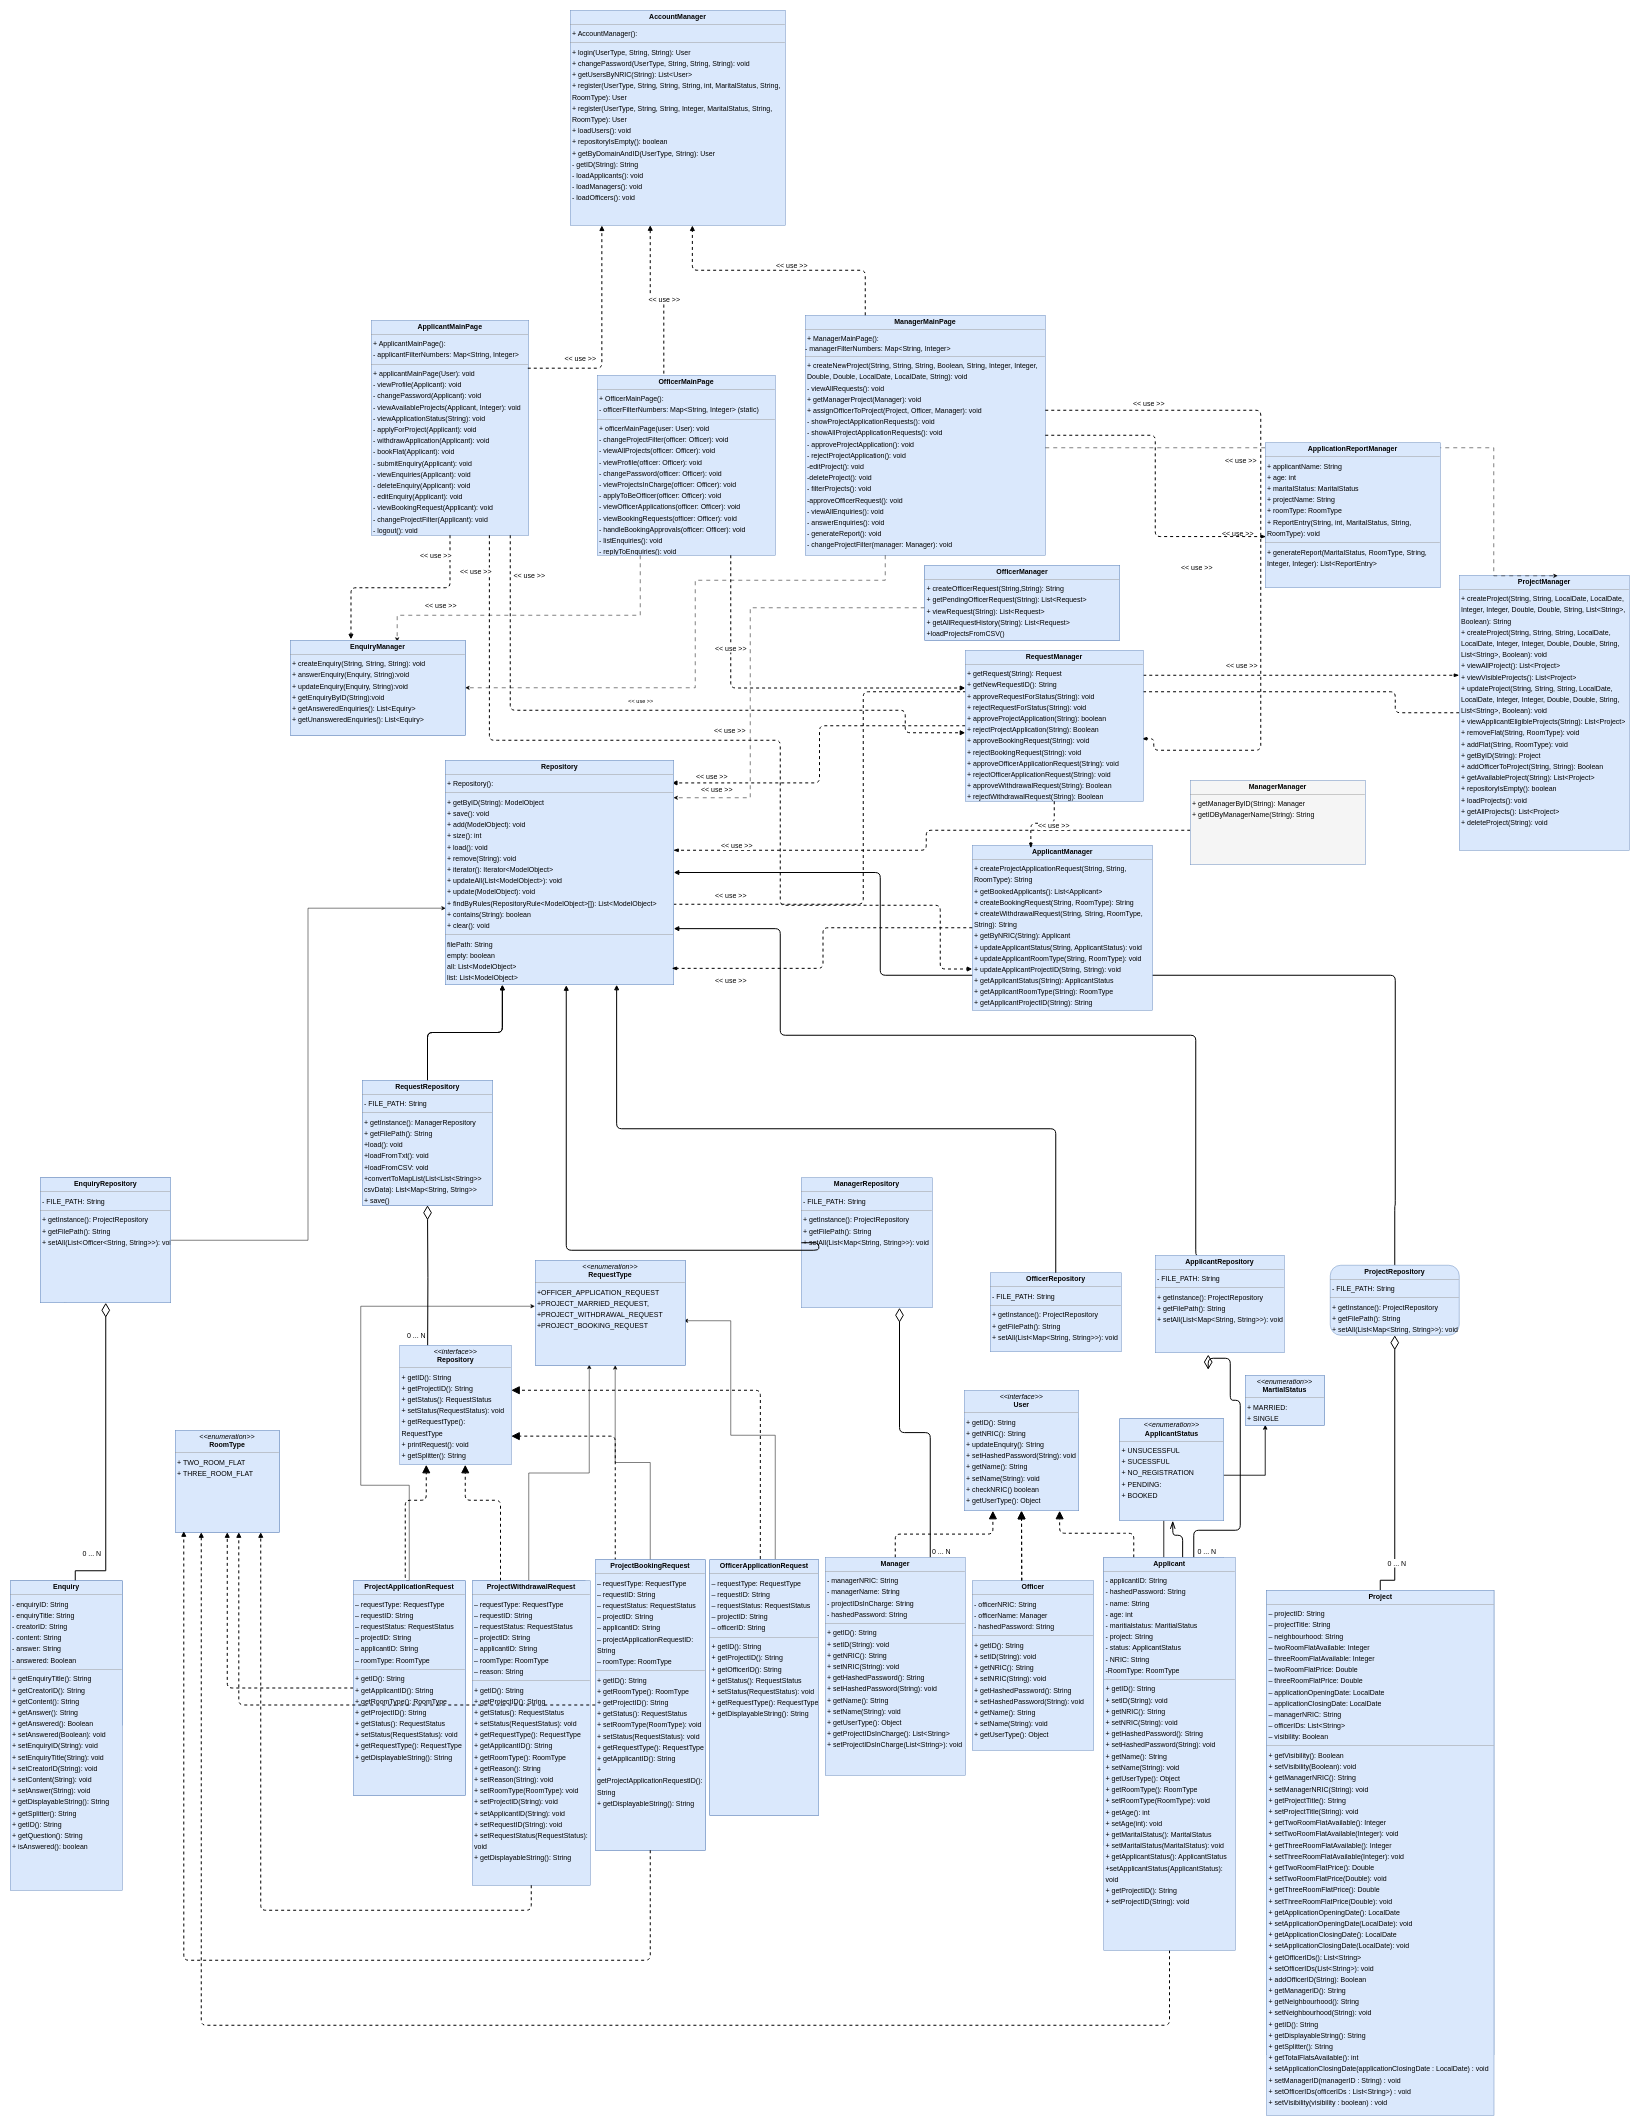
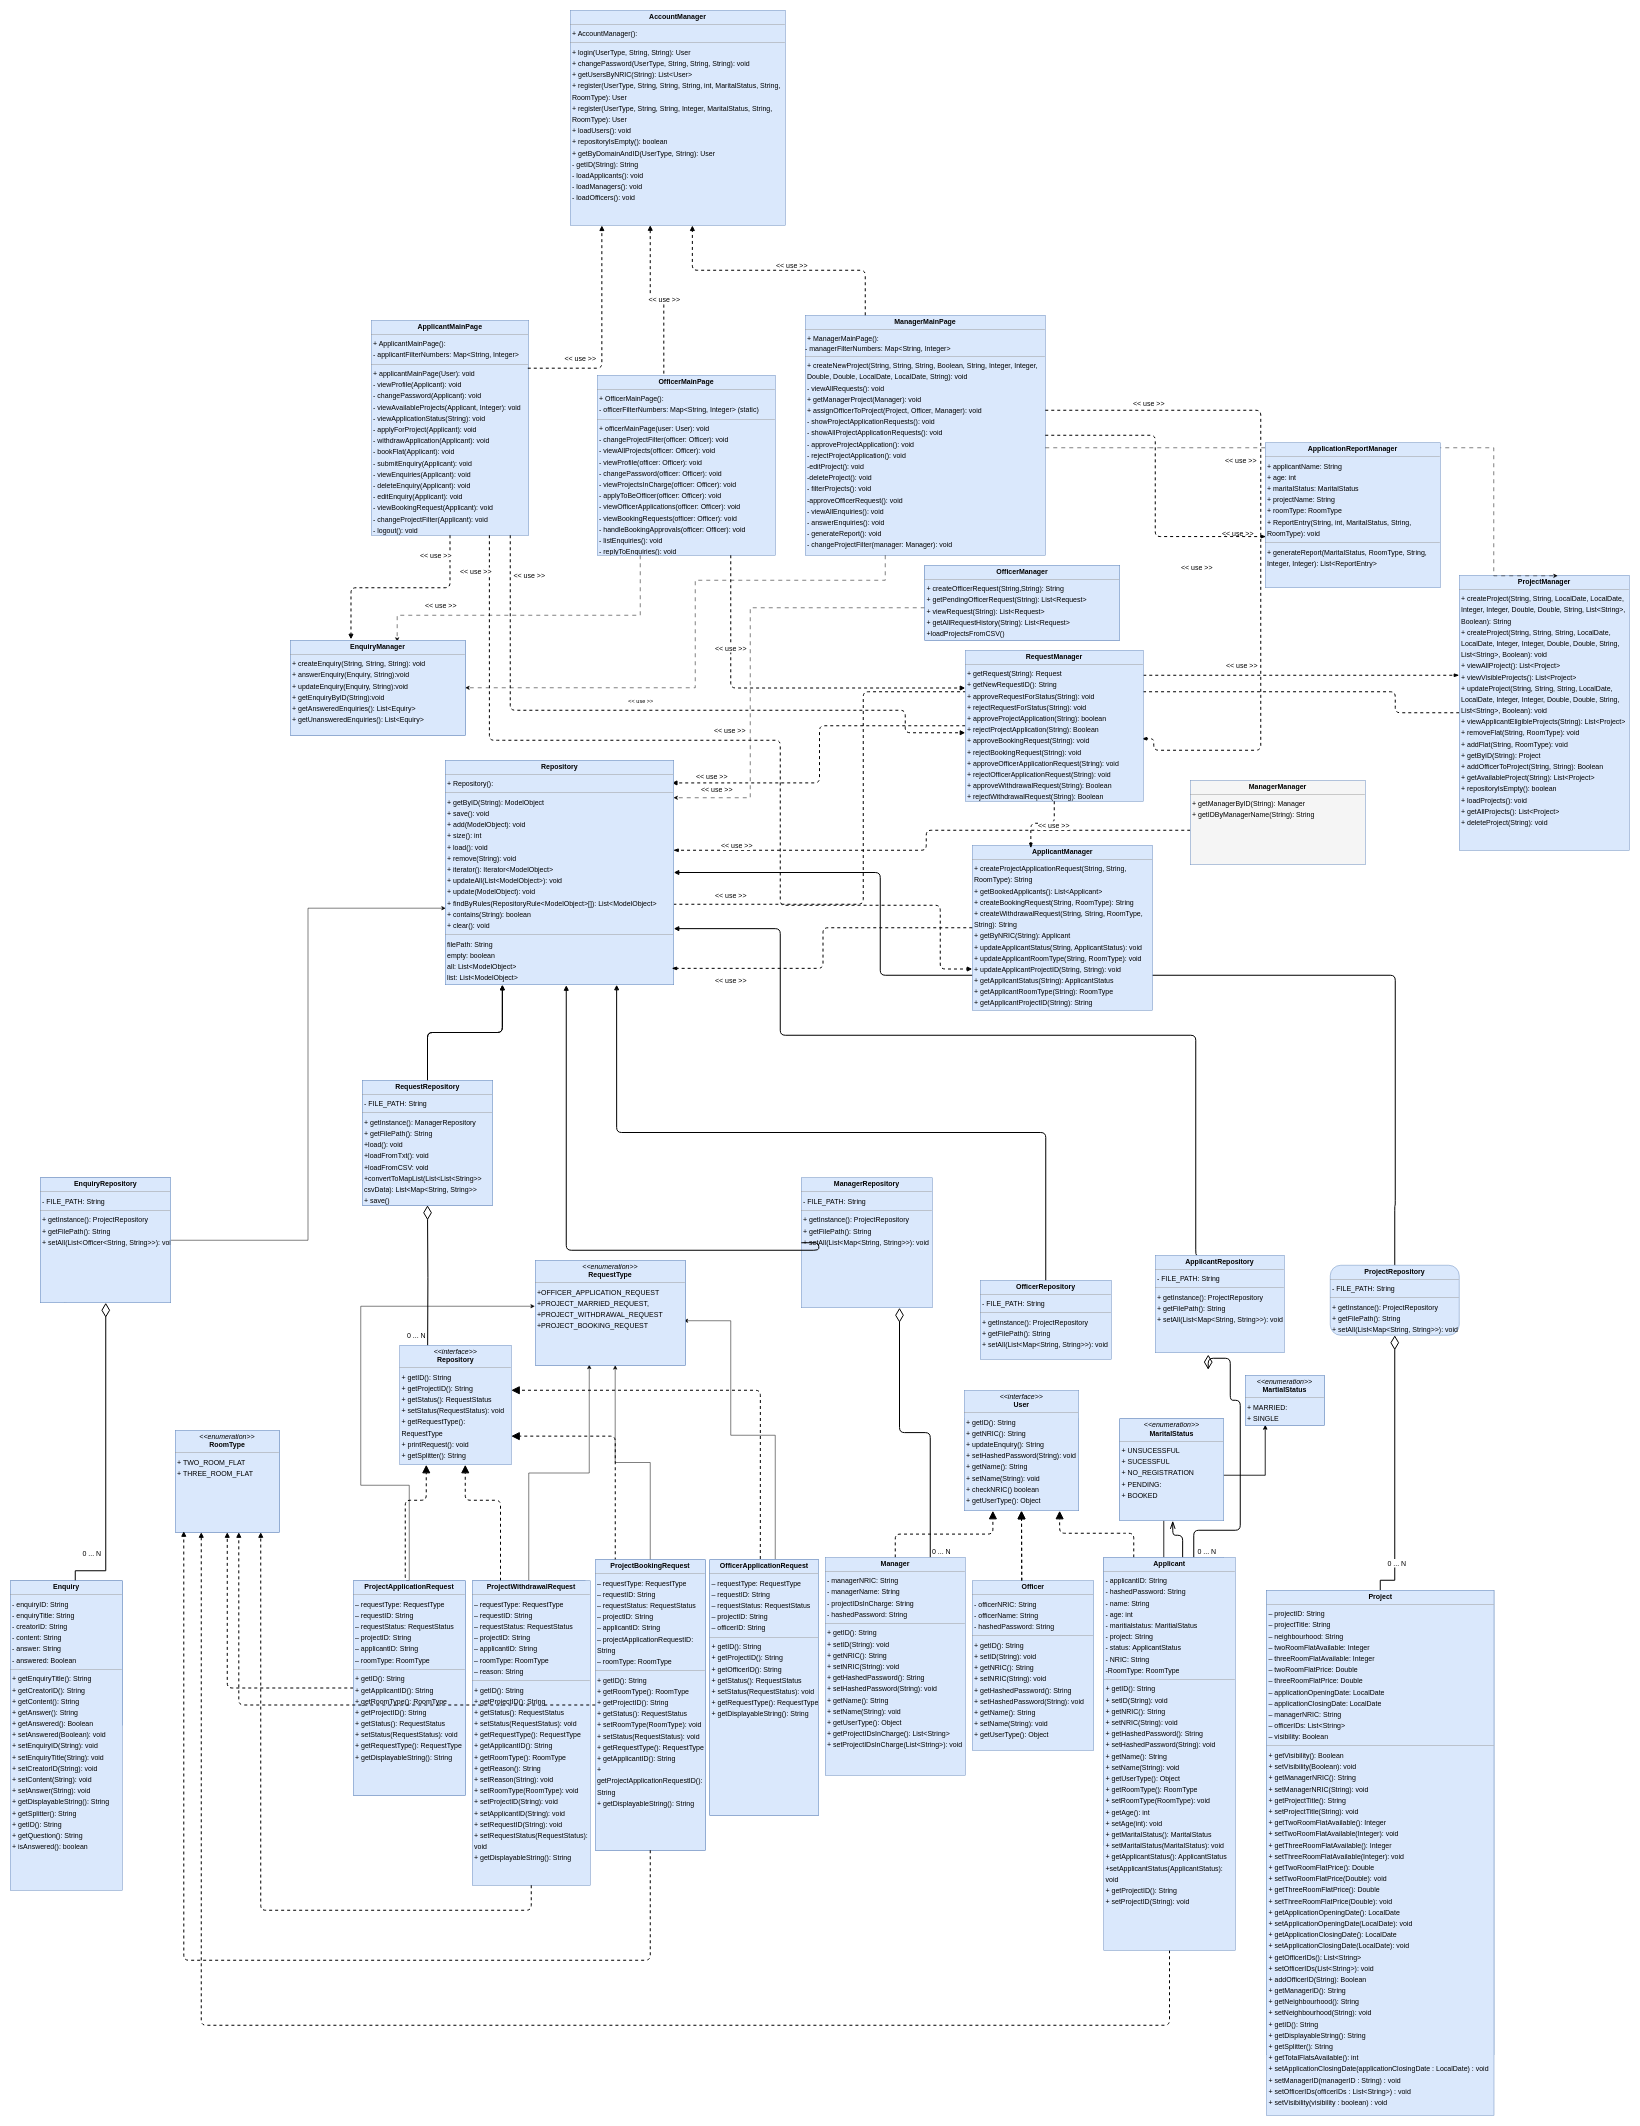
(1056, 1312) -> (1046, 1320)
(1152, 1448) -> (1152, 1448)
(1032, 1635) -> (1032, 1635)
